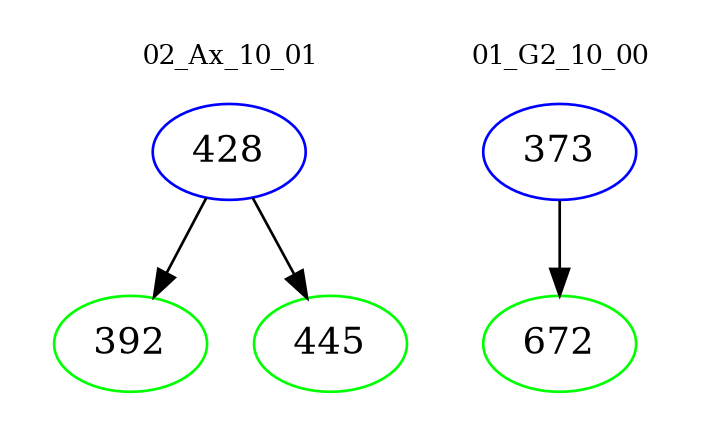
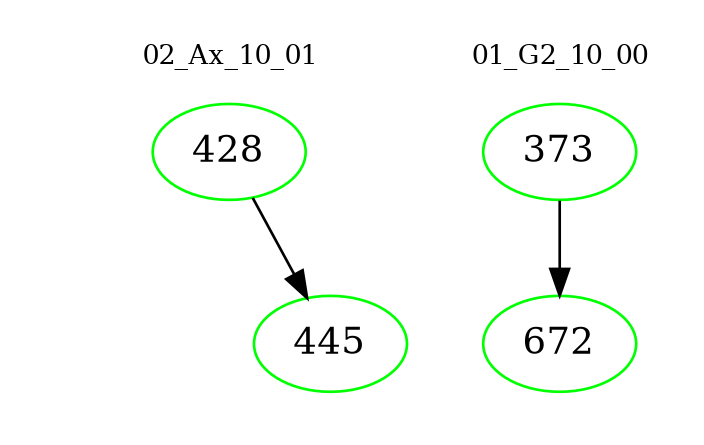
(229, 152) -> (229, 152)
(560, 152) -> (560, 152)
(131, 344) -> none
